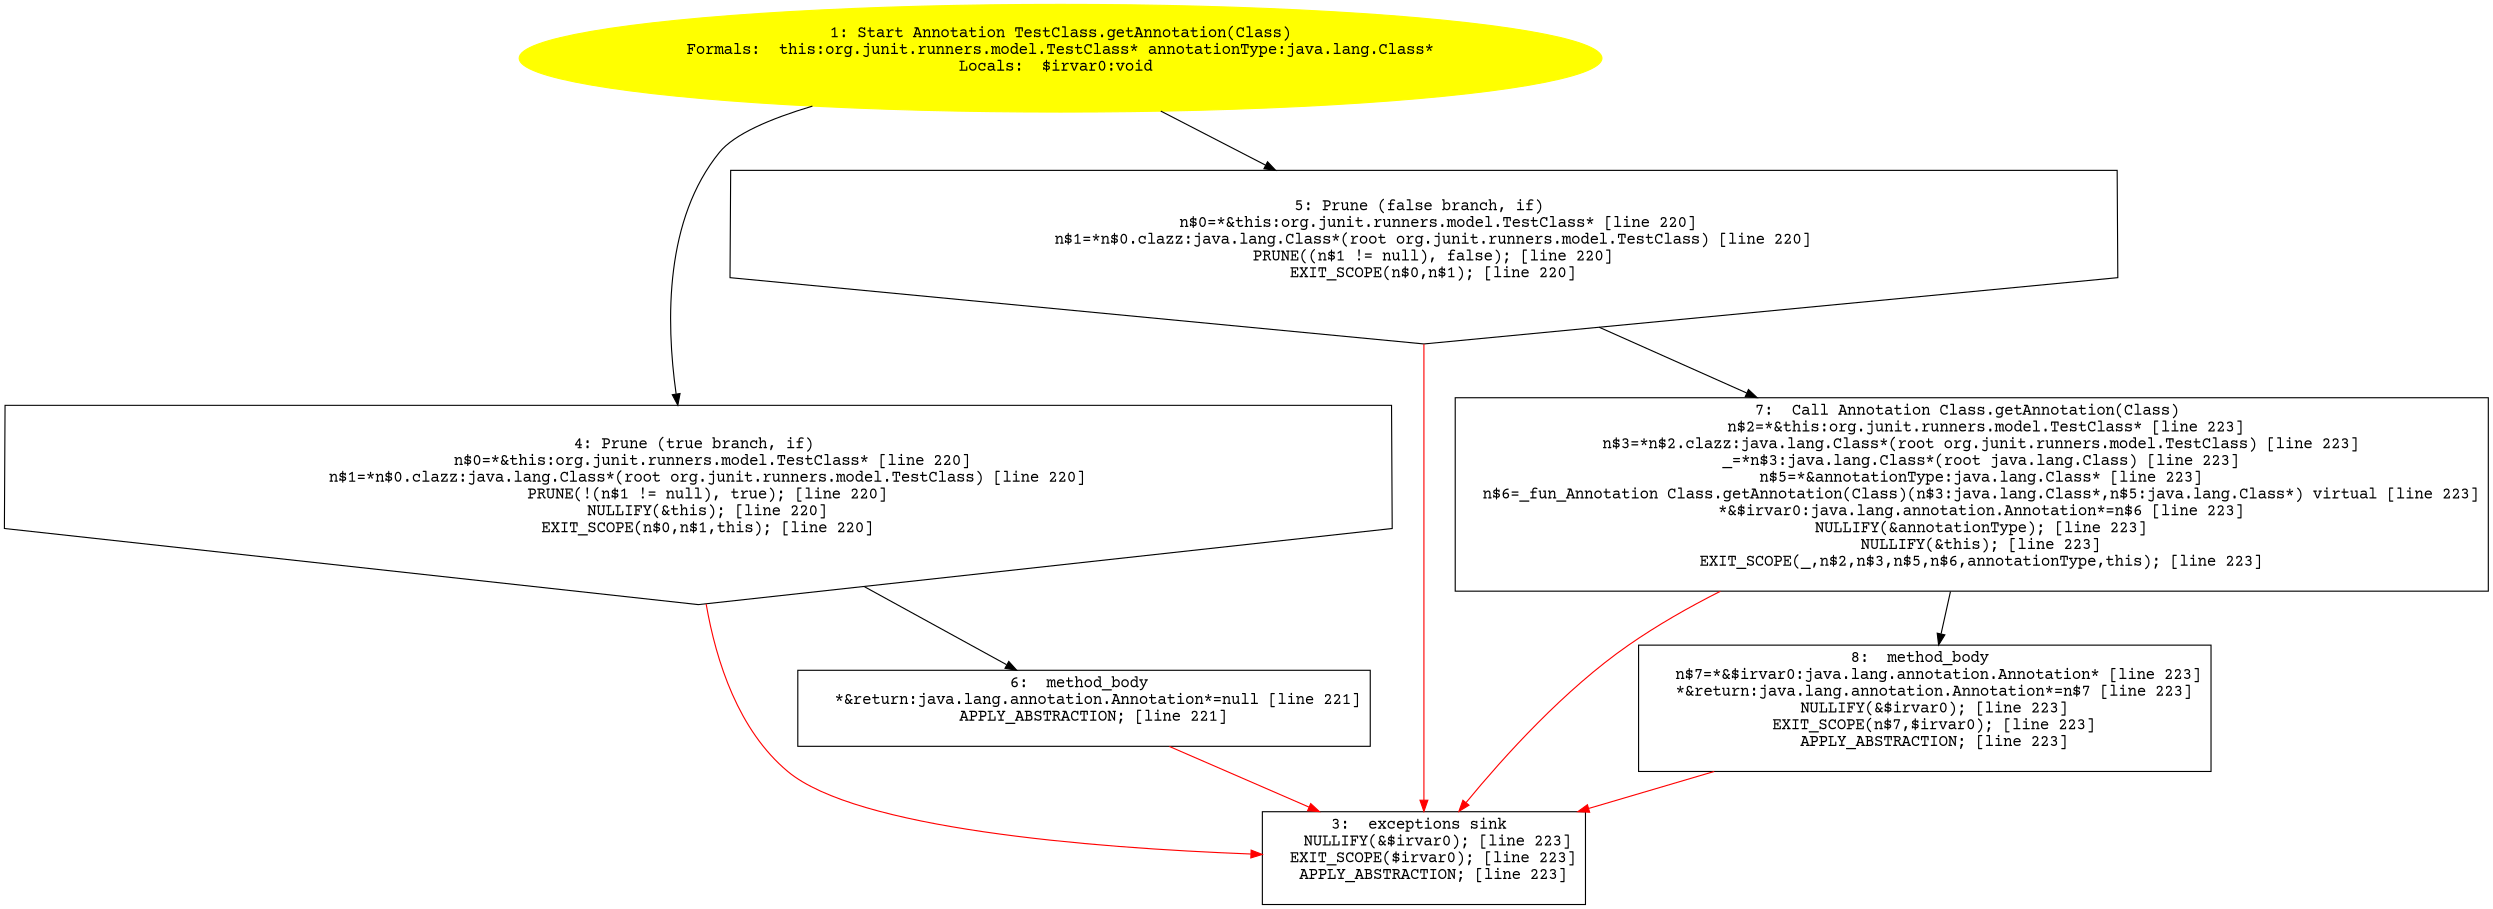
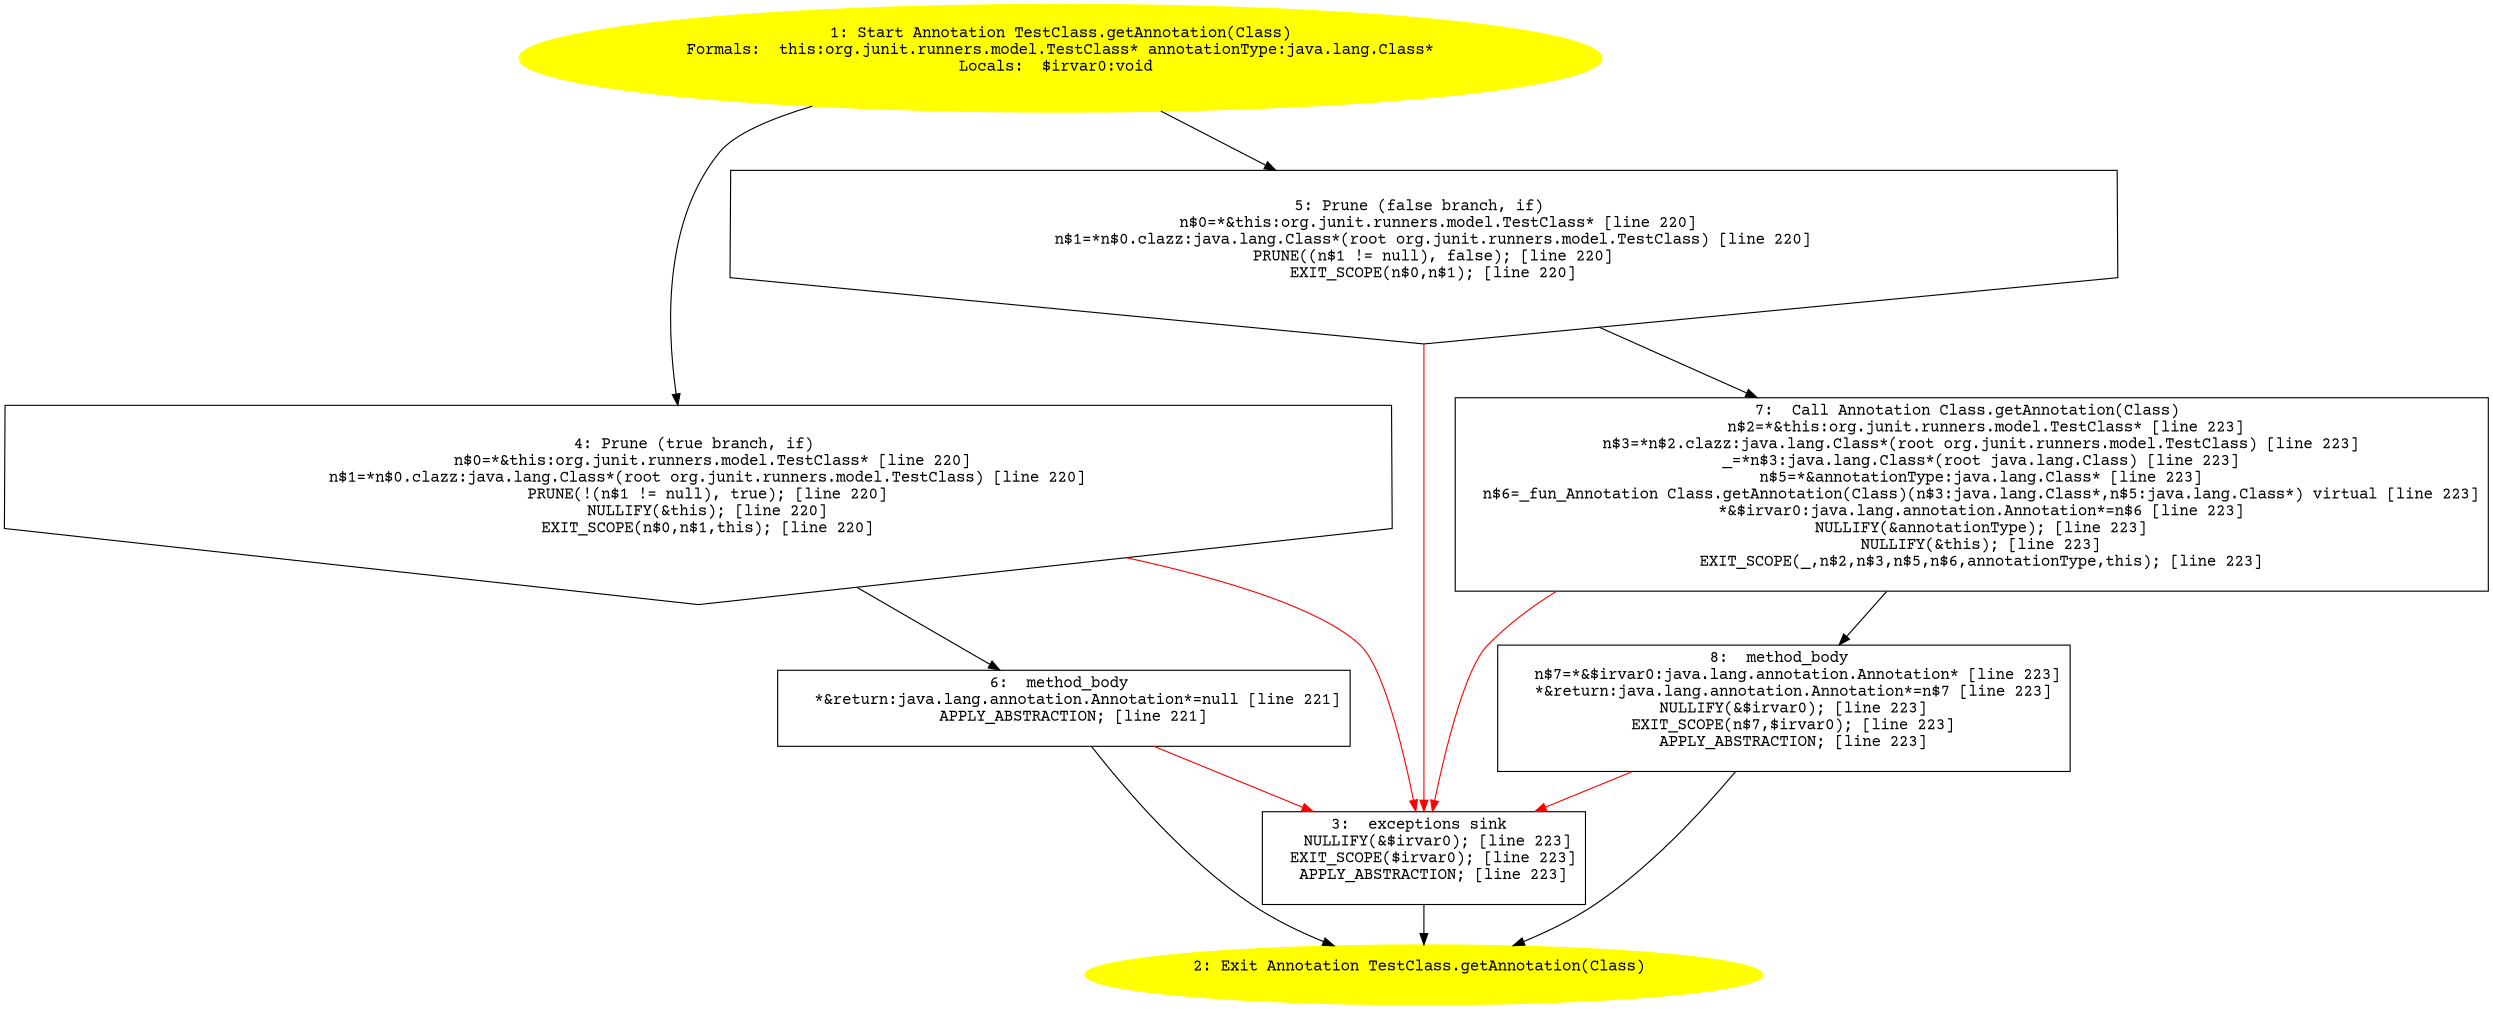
none -> (1424, 975)
